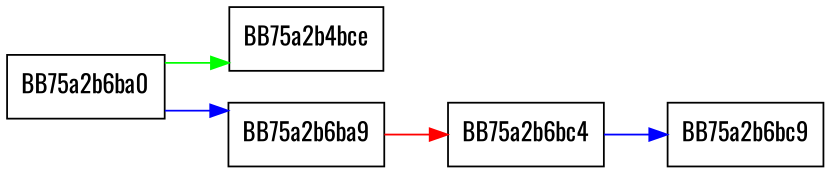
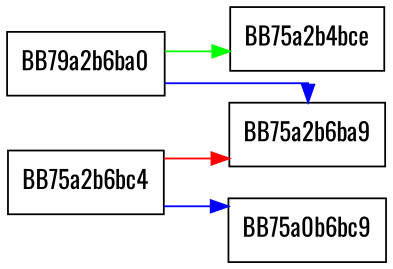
(86, 87) -> (86, 64)
(407, 135) -> (188, 158)
(746, 135) -> (307, 230)
